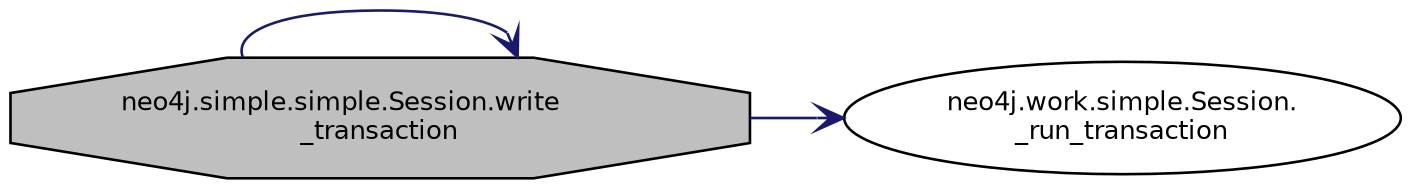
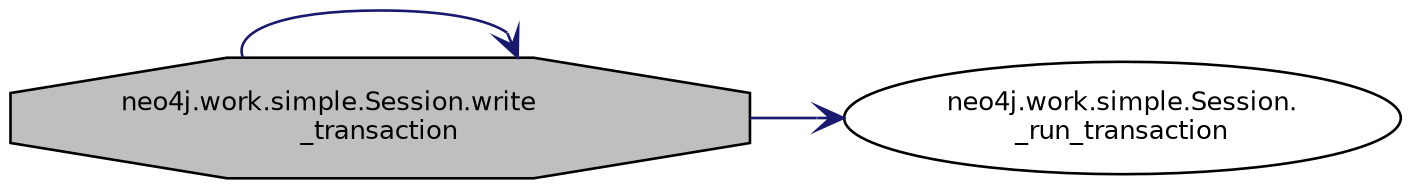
(380, 118) -> (380, 118)
